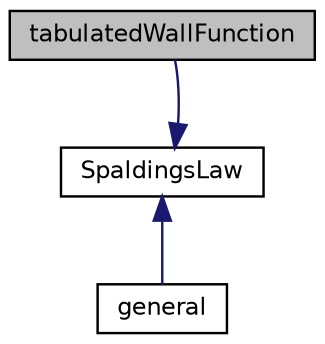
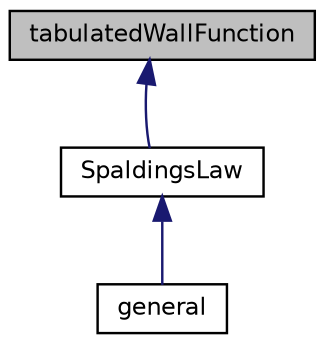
(178, 92) -> (146, 116)
